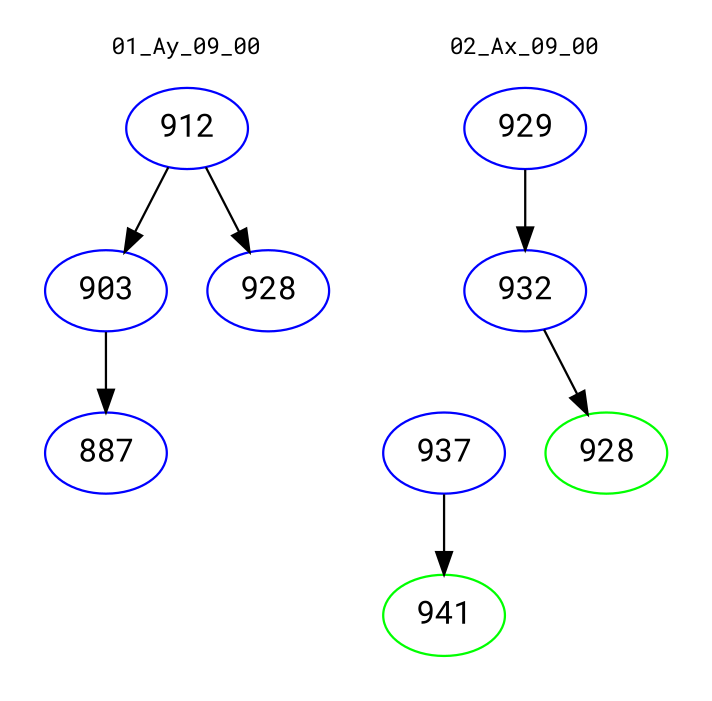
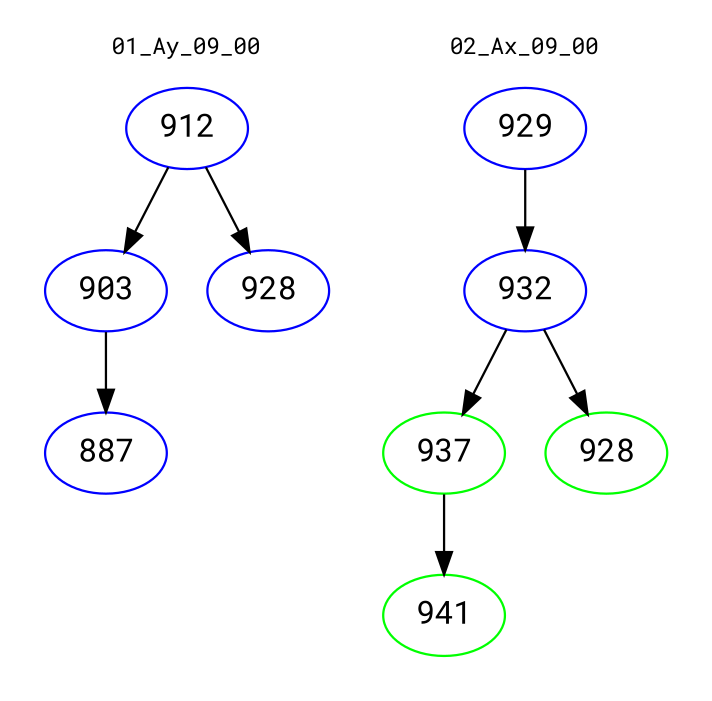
none -> (490, 362)
(444, 453) -> (444, 453)
